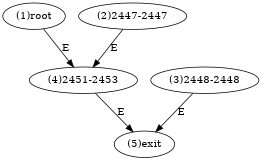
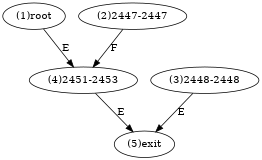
(114, 48) -> (114, 48)
